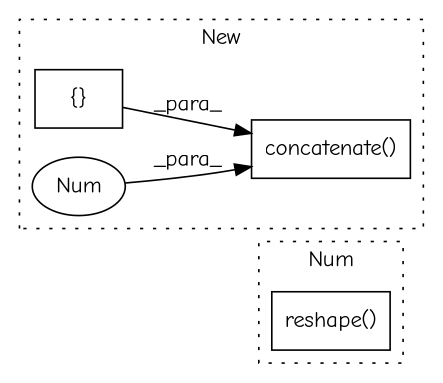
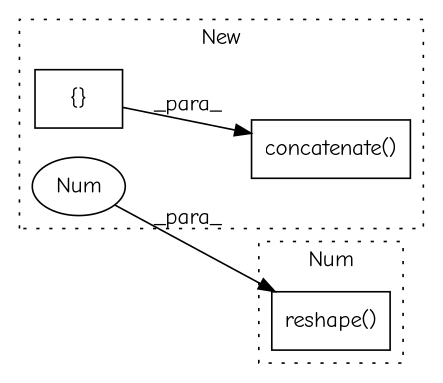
(180, 177) -> (188, 244)
